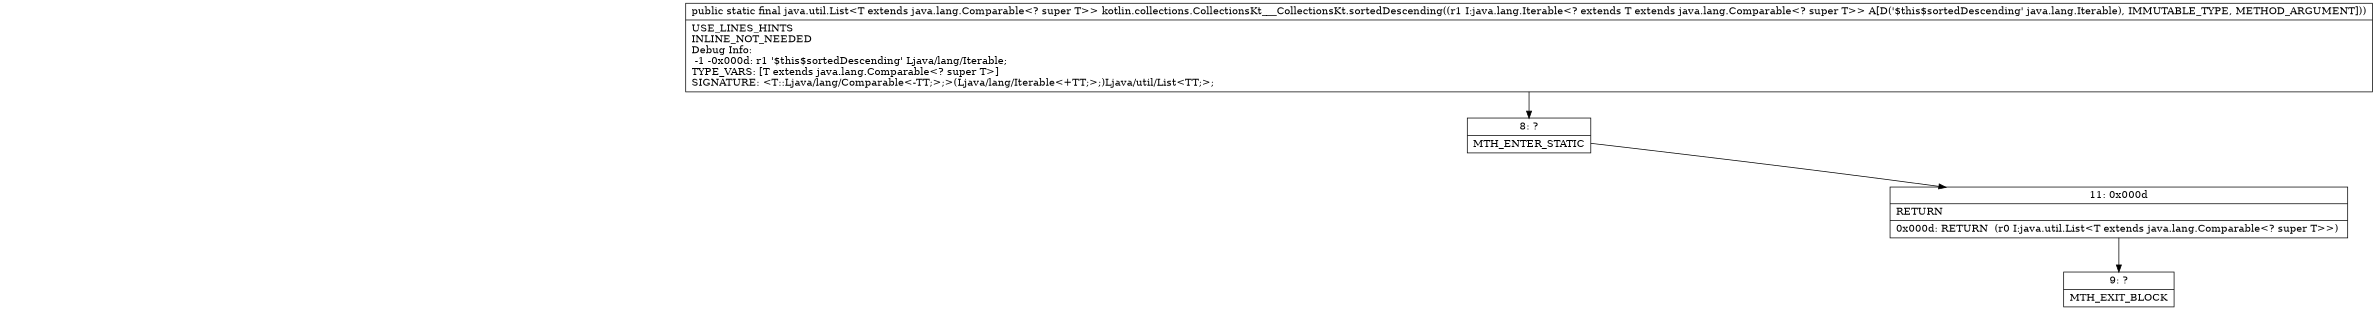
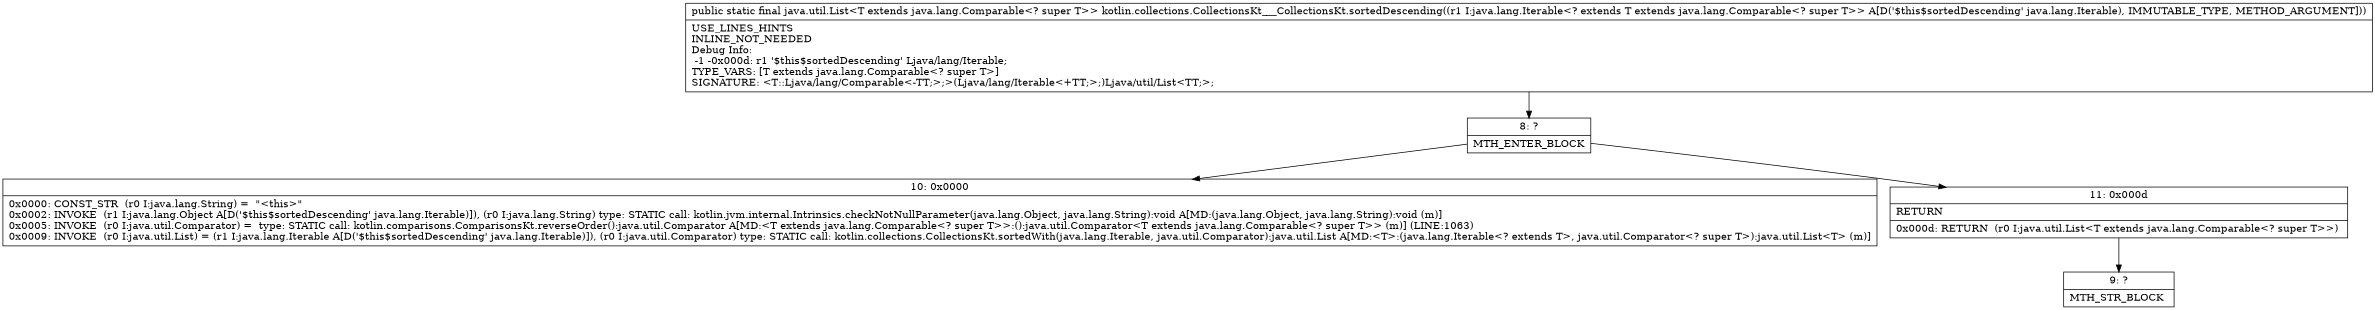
(1529, 144) -> (1529, 144)
none -> (940, 212)
(2119, 298) -> (2117, 298)
